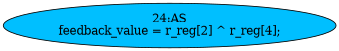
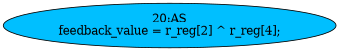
(170, 26) -> (170, 26)
